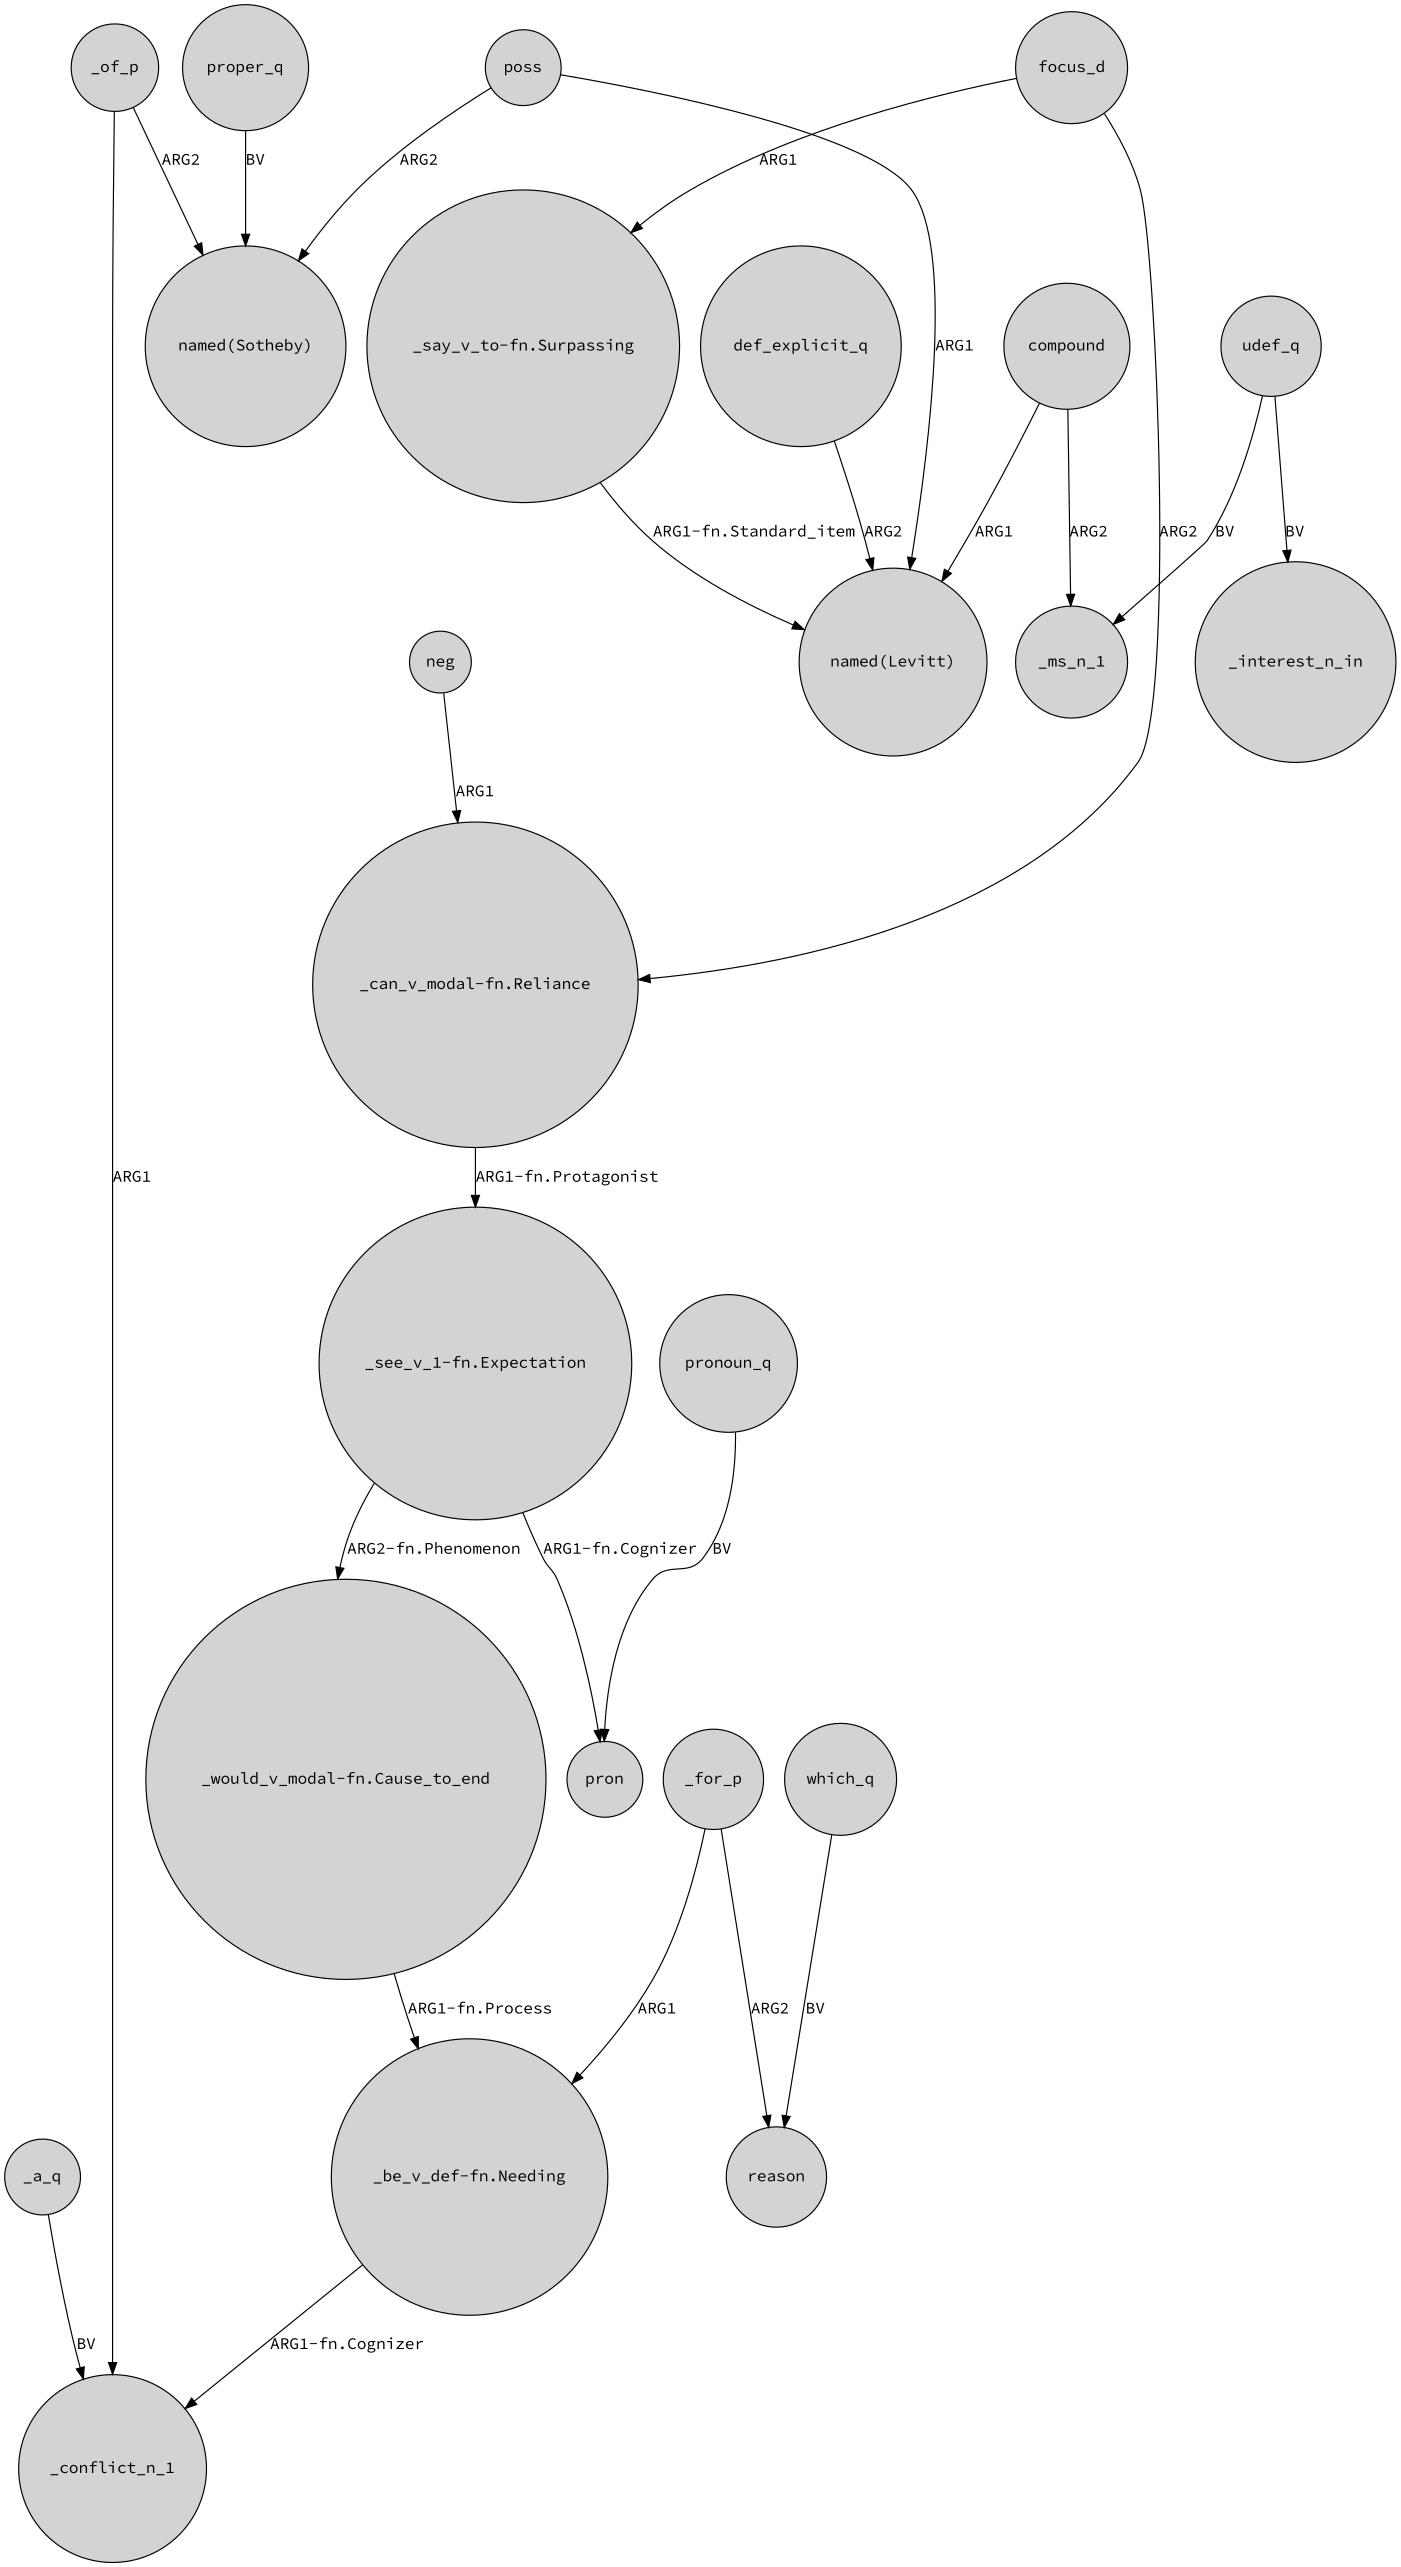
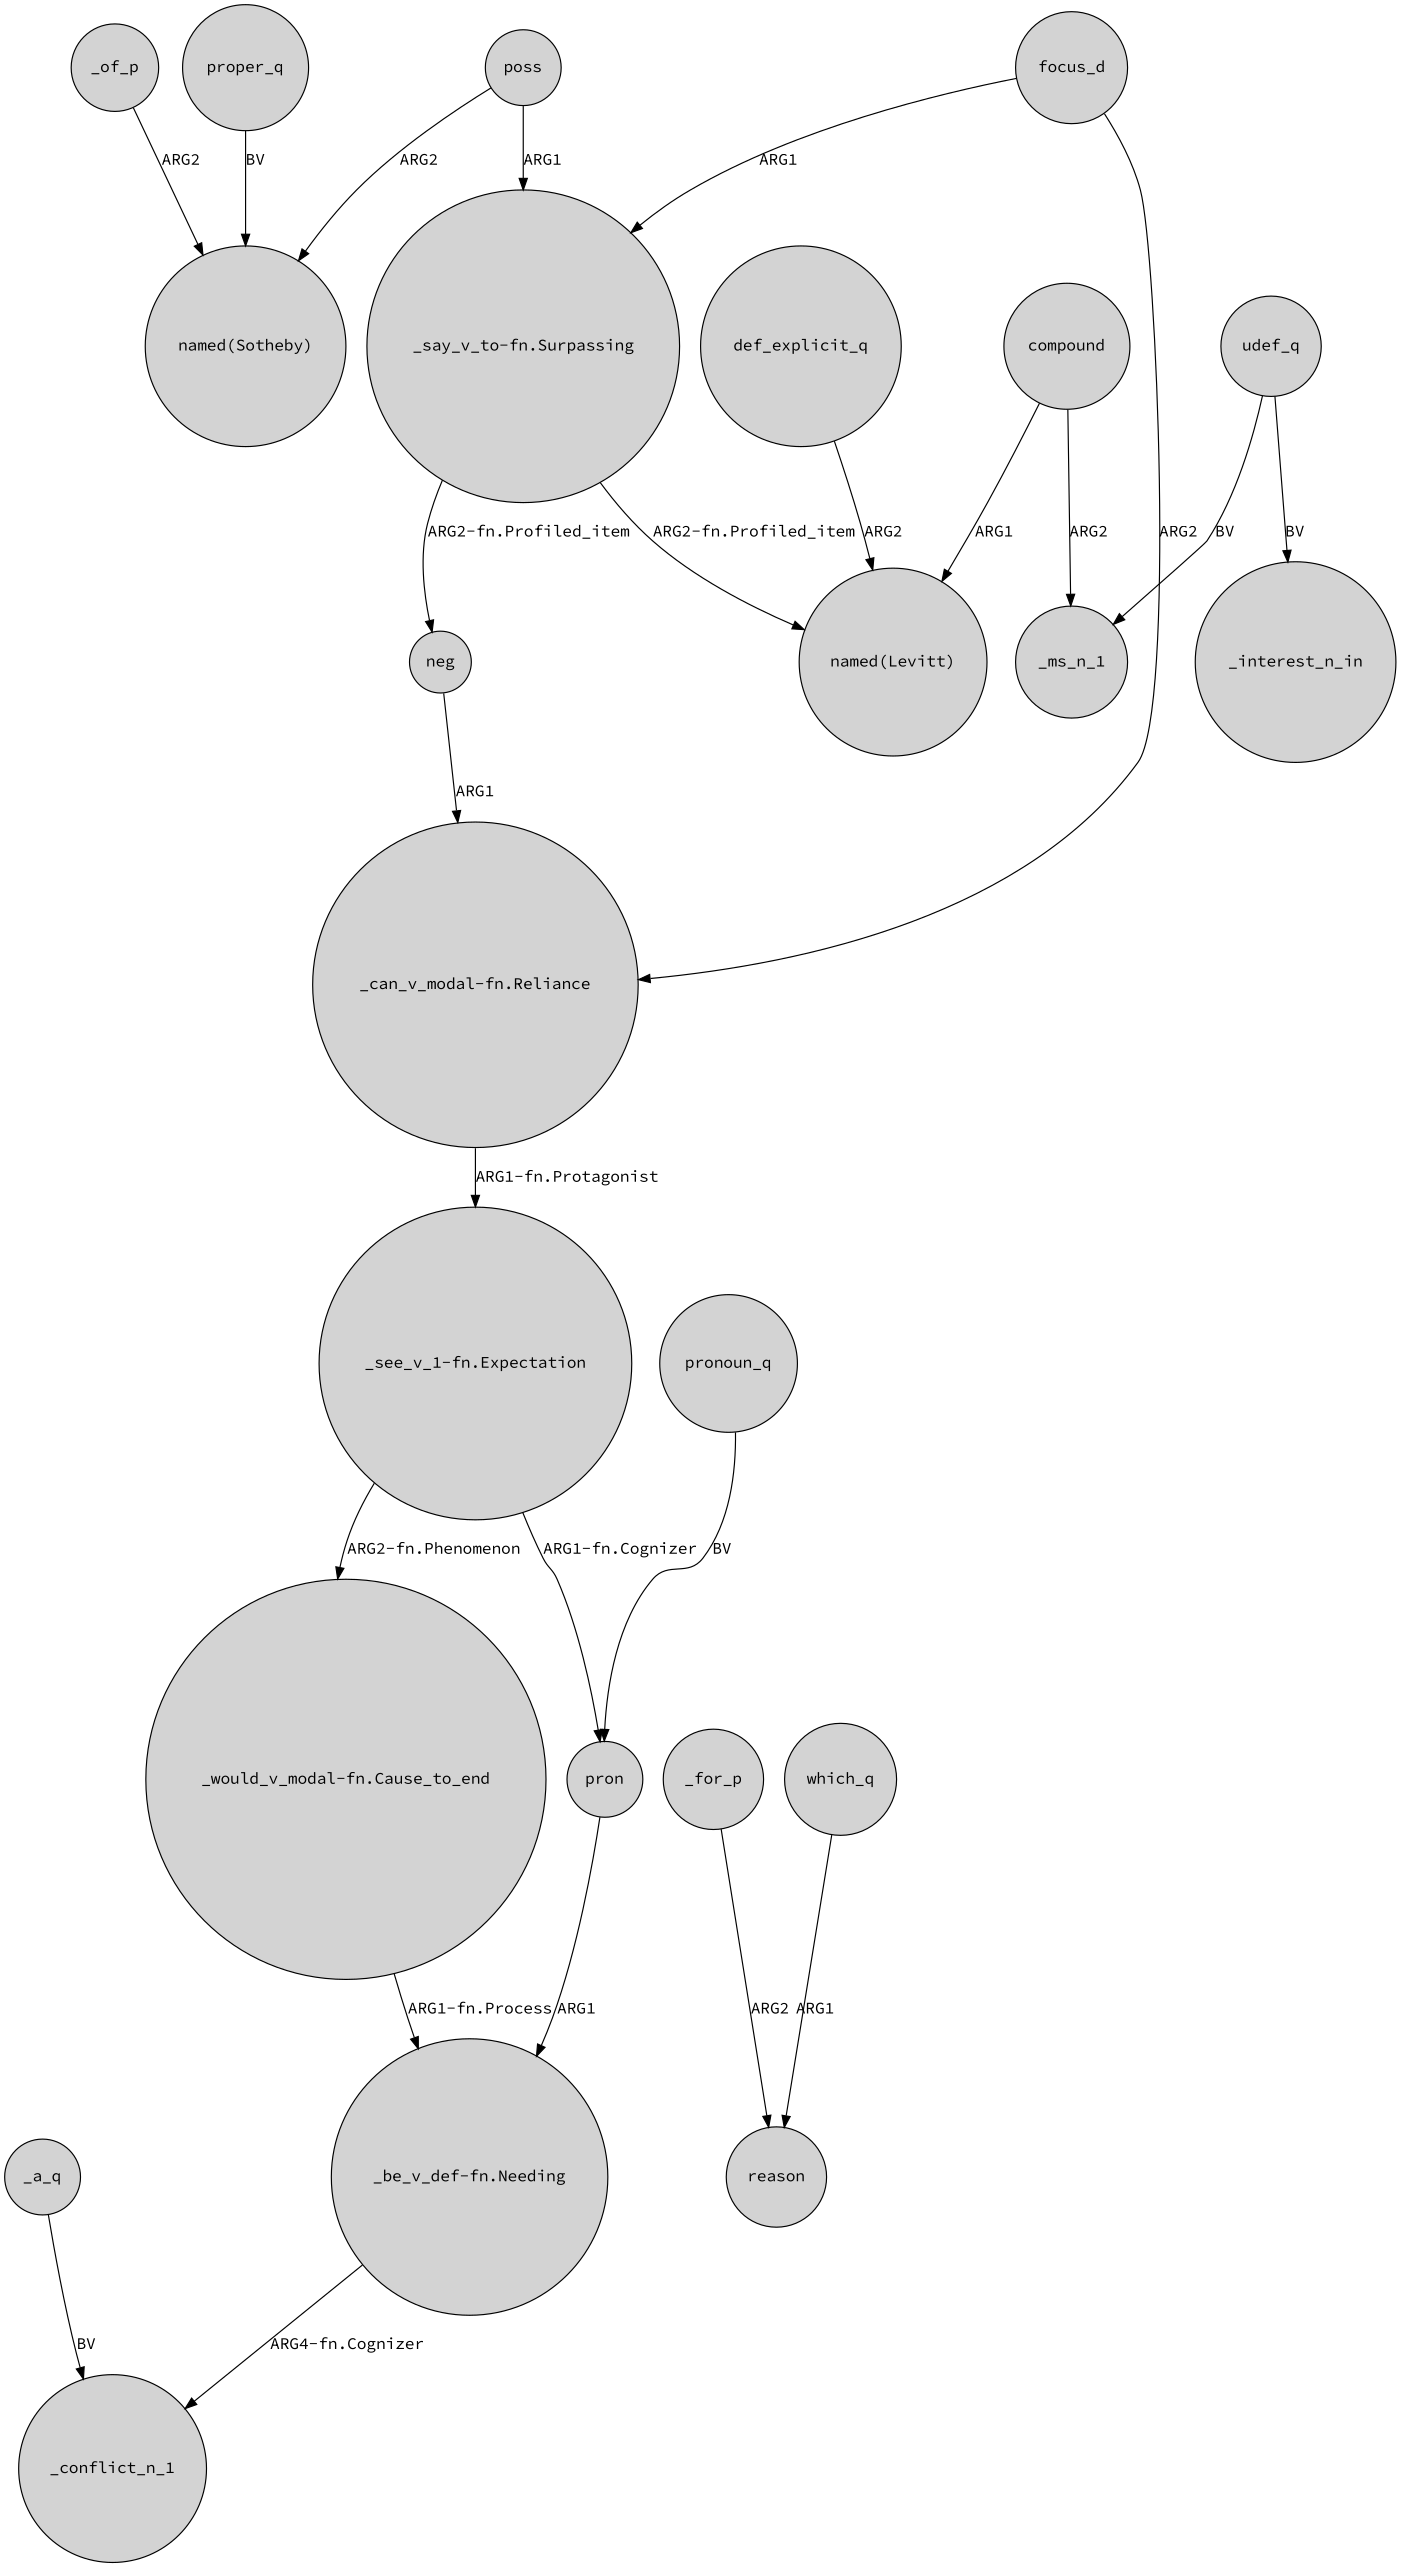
(911, 190) -> (523, 142)
(754, 532) -> (754, 532)
none -> (424, 549)
(113, 1237) -> none
(662, 1962) -> (577, 1933)
(816, 2009) -> (816, 2009)
(348, 2345) -> (348, 2345)
